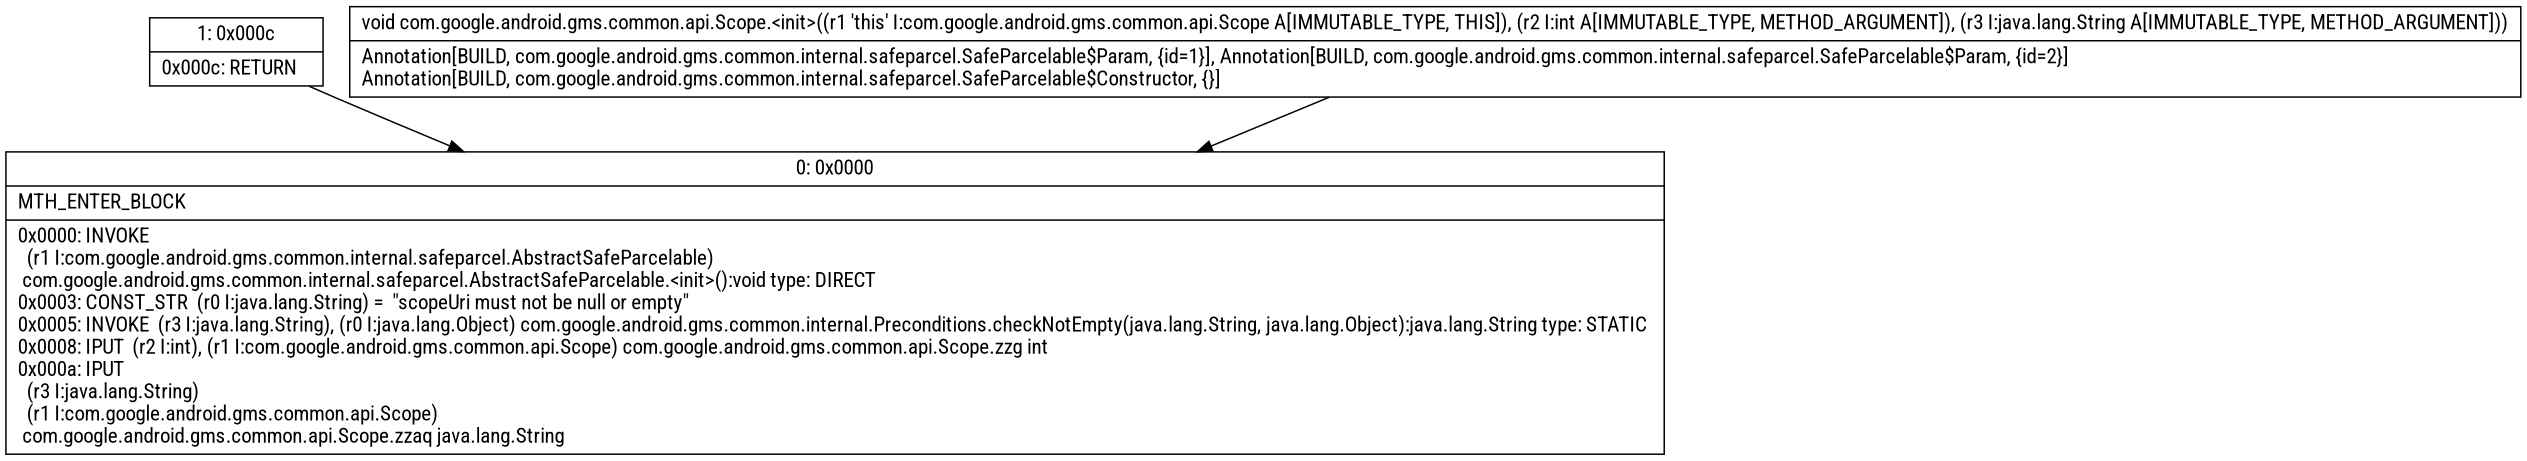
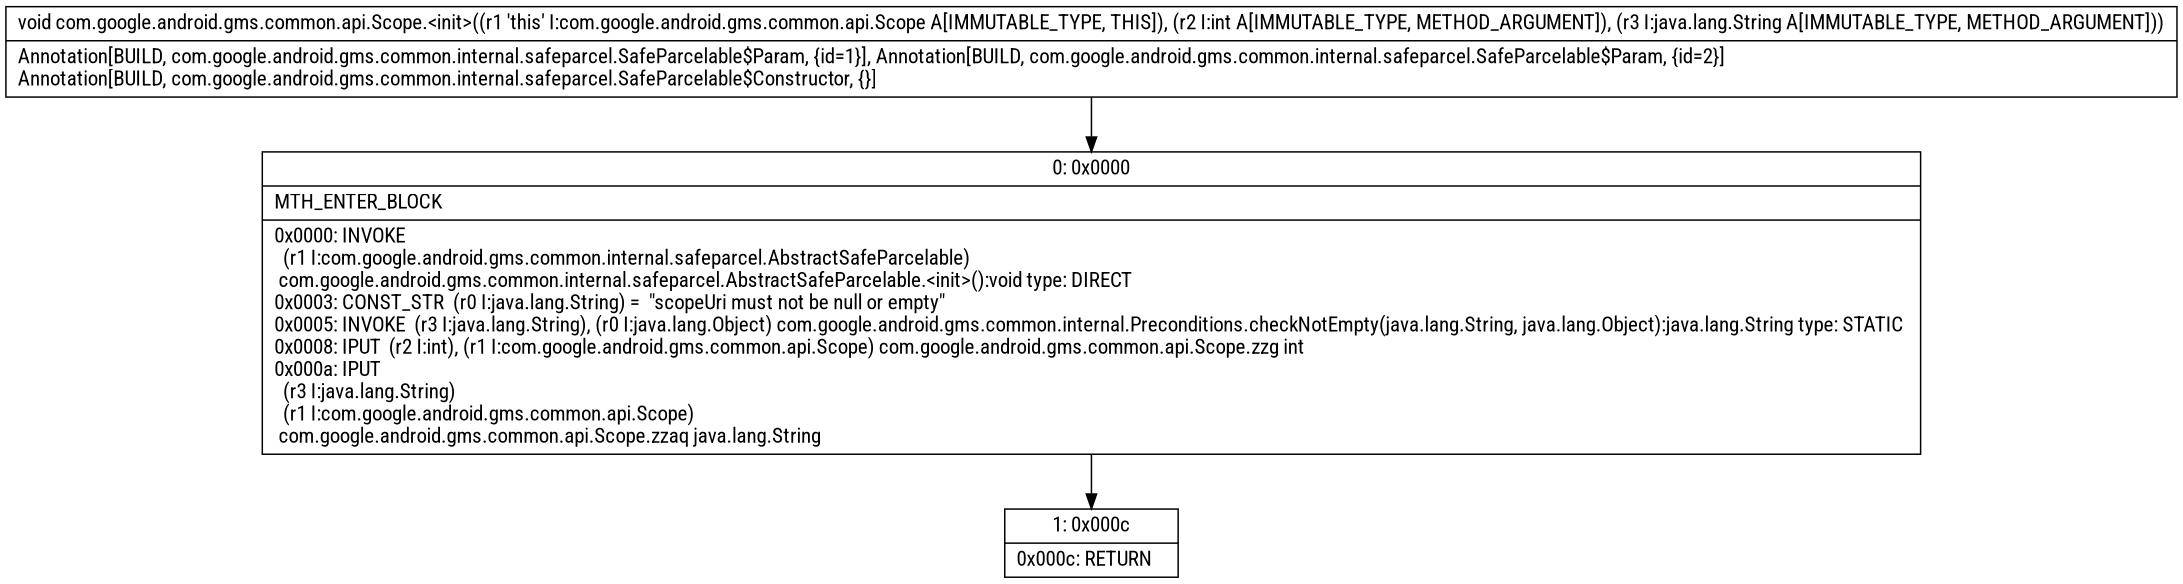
(379, 116) -> (1091, 474)
